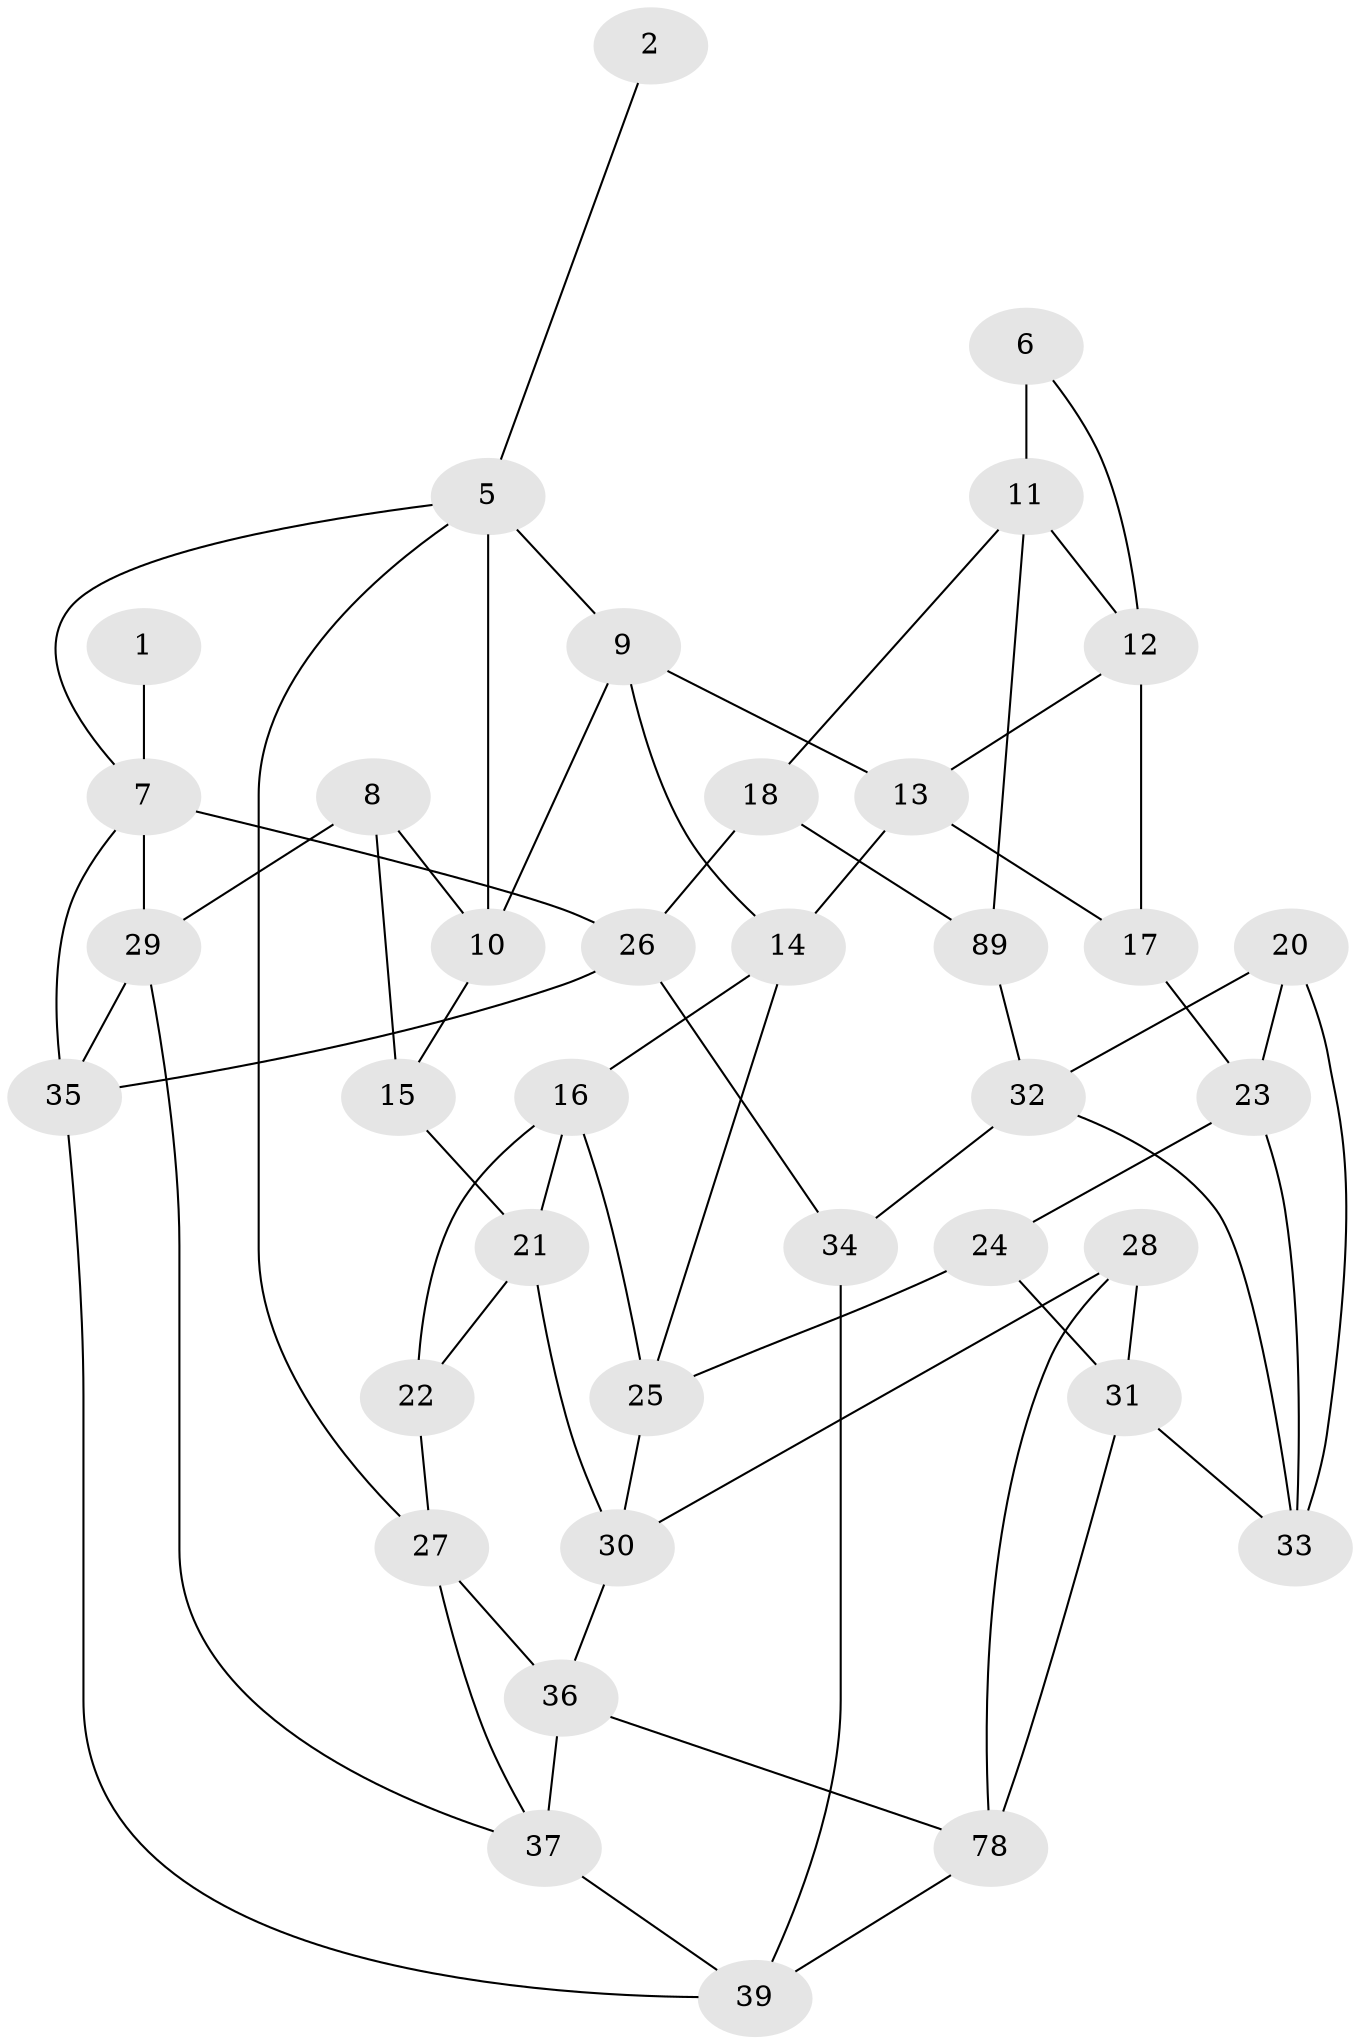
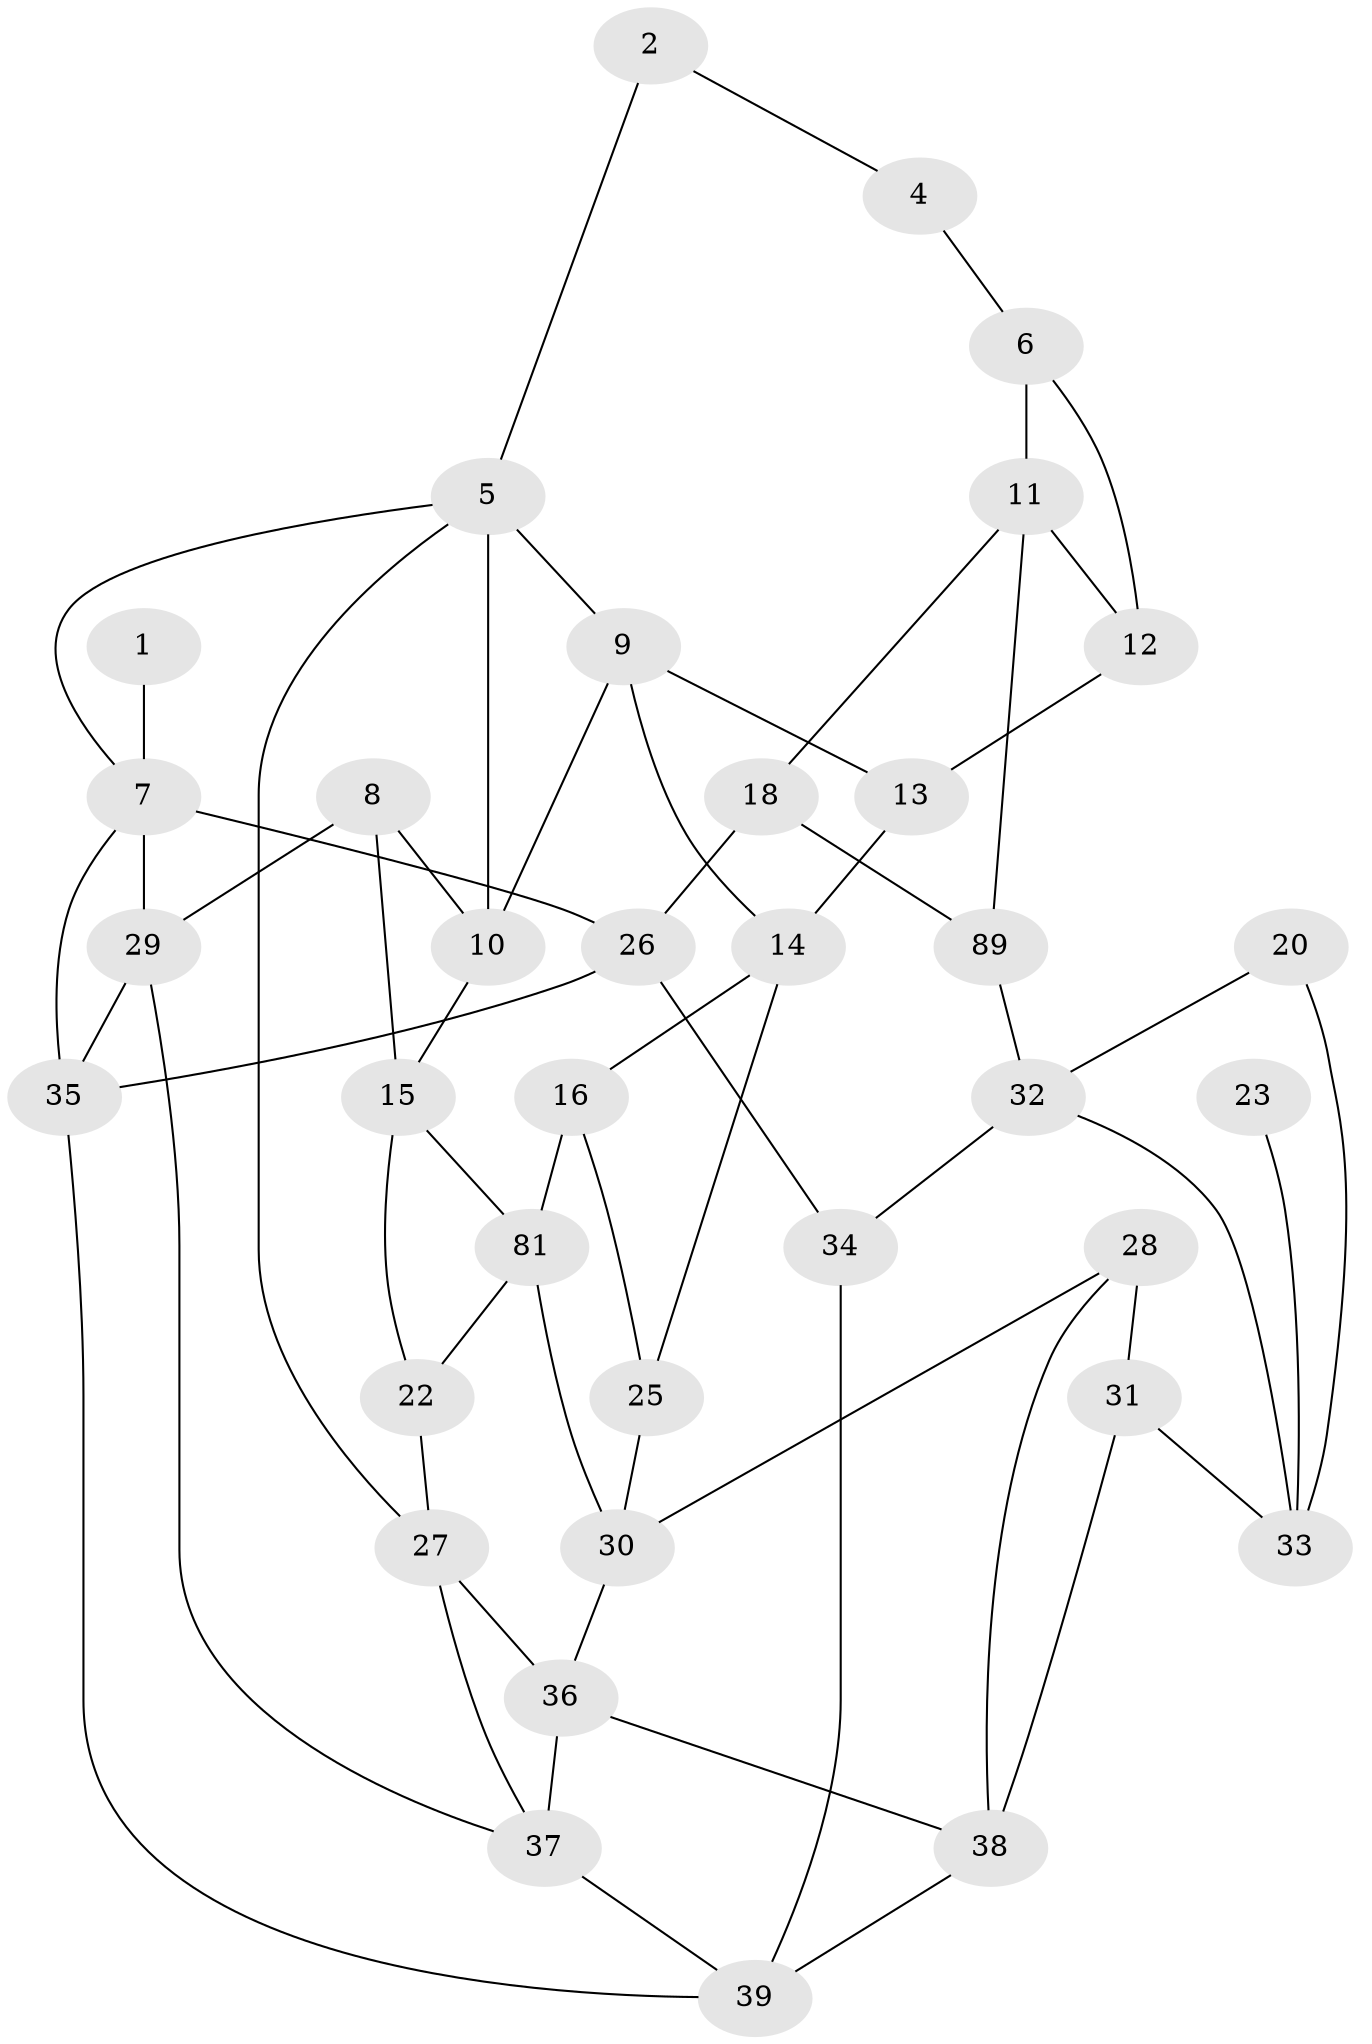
none -> (920, 196)
(1141, 947) -> none
(1272, 1022) -> none
(448, 1228) -> (385, 1249)
(532, 1247) -> (532, 1247)
(991, 1247) -> none
(991, 1848) -> (991, 1848)
